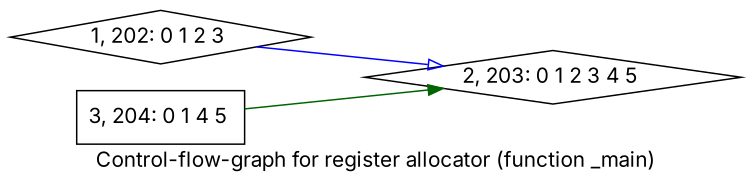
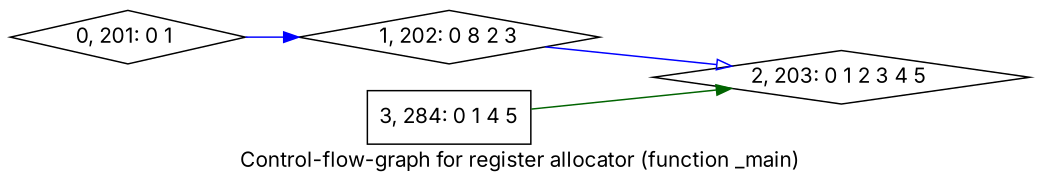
none -> (128, 37)
(161, 37) -> (449, 37)
(161, 117) -> (449, 117)
